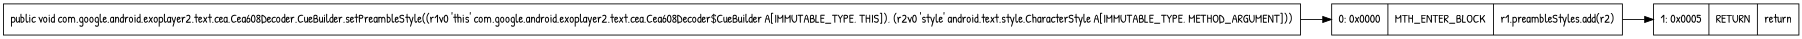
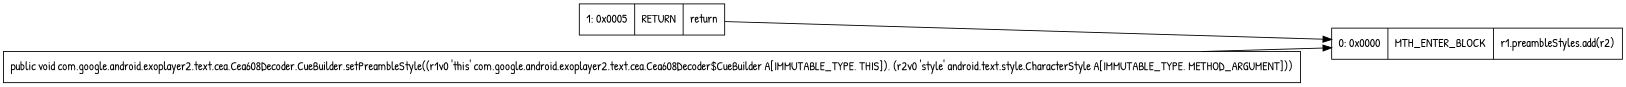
(1634, 19) -> (1024, 30)
